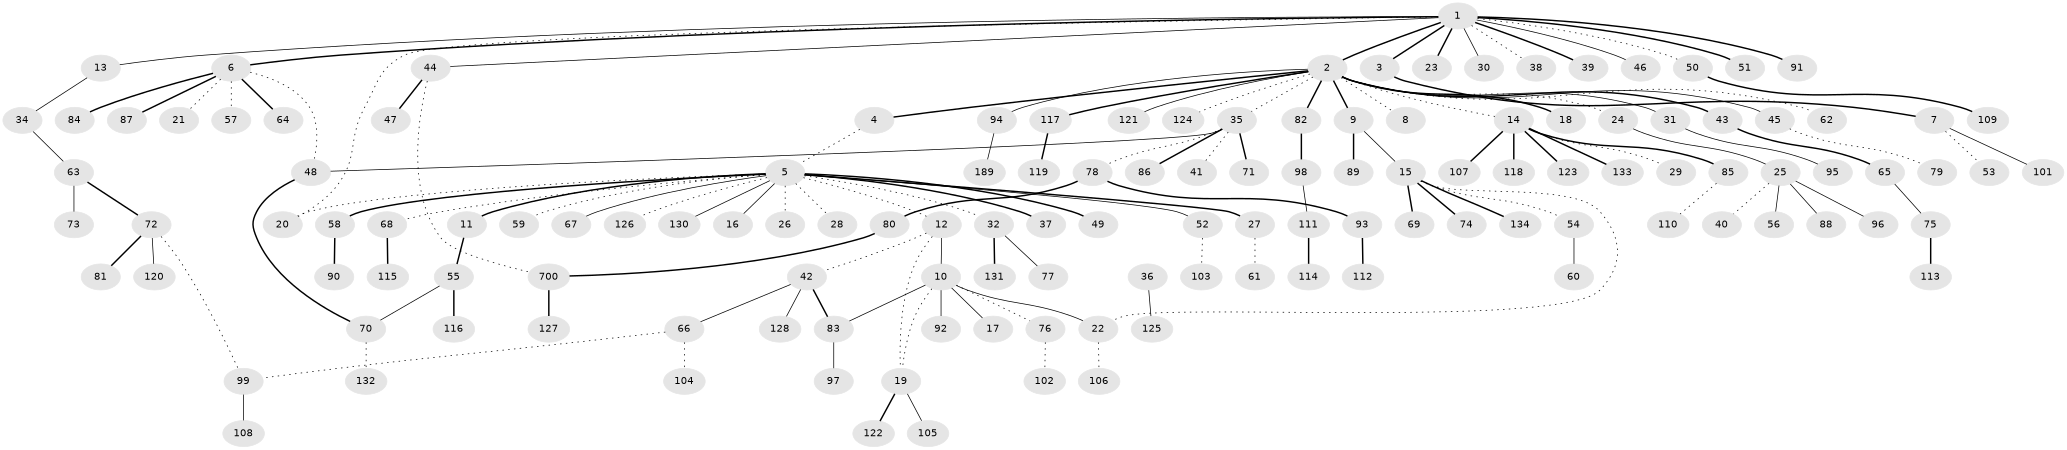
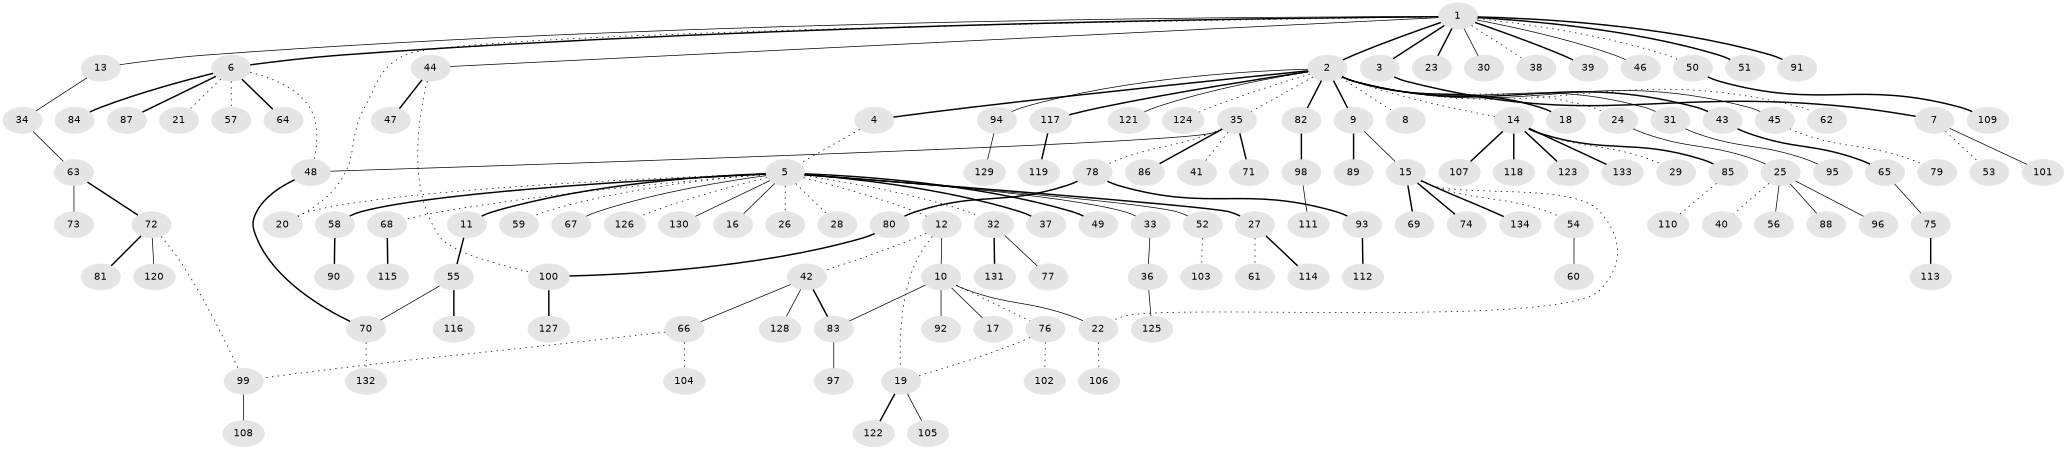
(985, 173) -> (985, 173)
none -> (1151, 225)
(1309, 251) -> (1282, 251)
(549, 277) -> (549, 277)
(911, 326) -> (975, 358)
